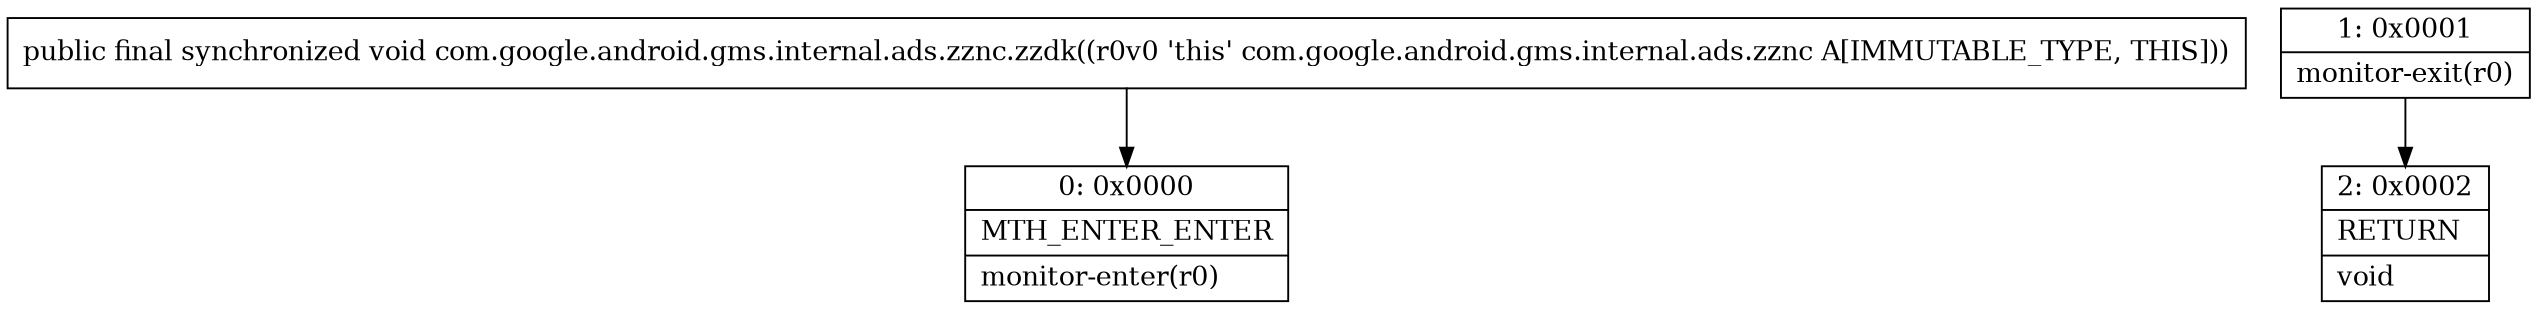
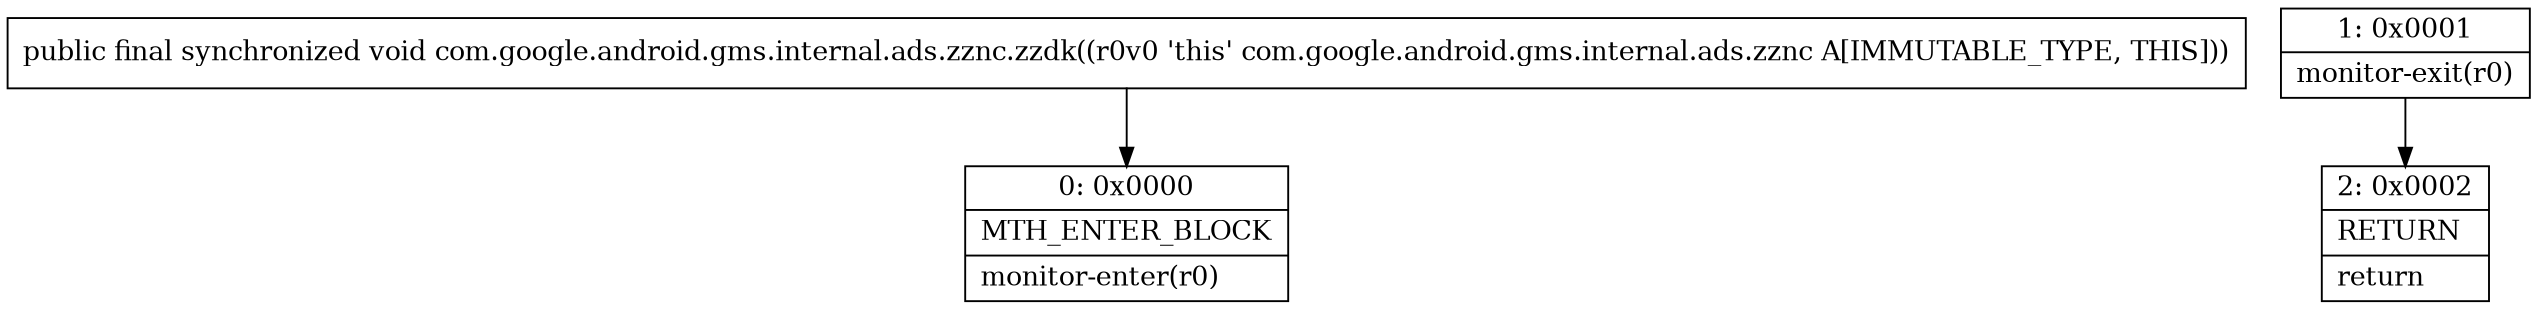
(1127, 232) -> (1127, 232)
(2366, 277) -> (2381, 277)
